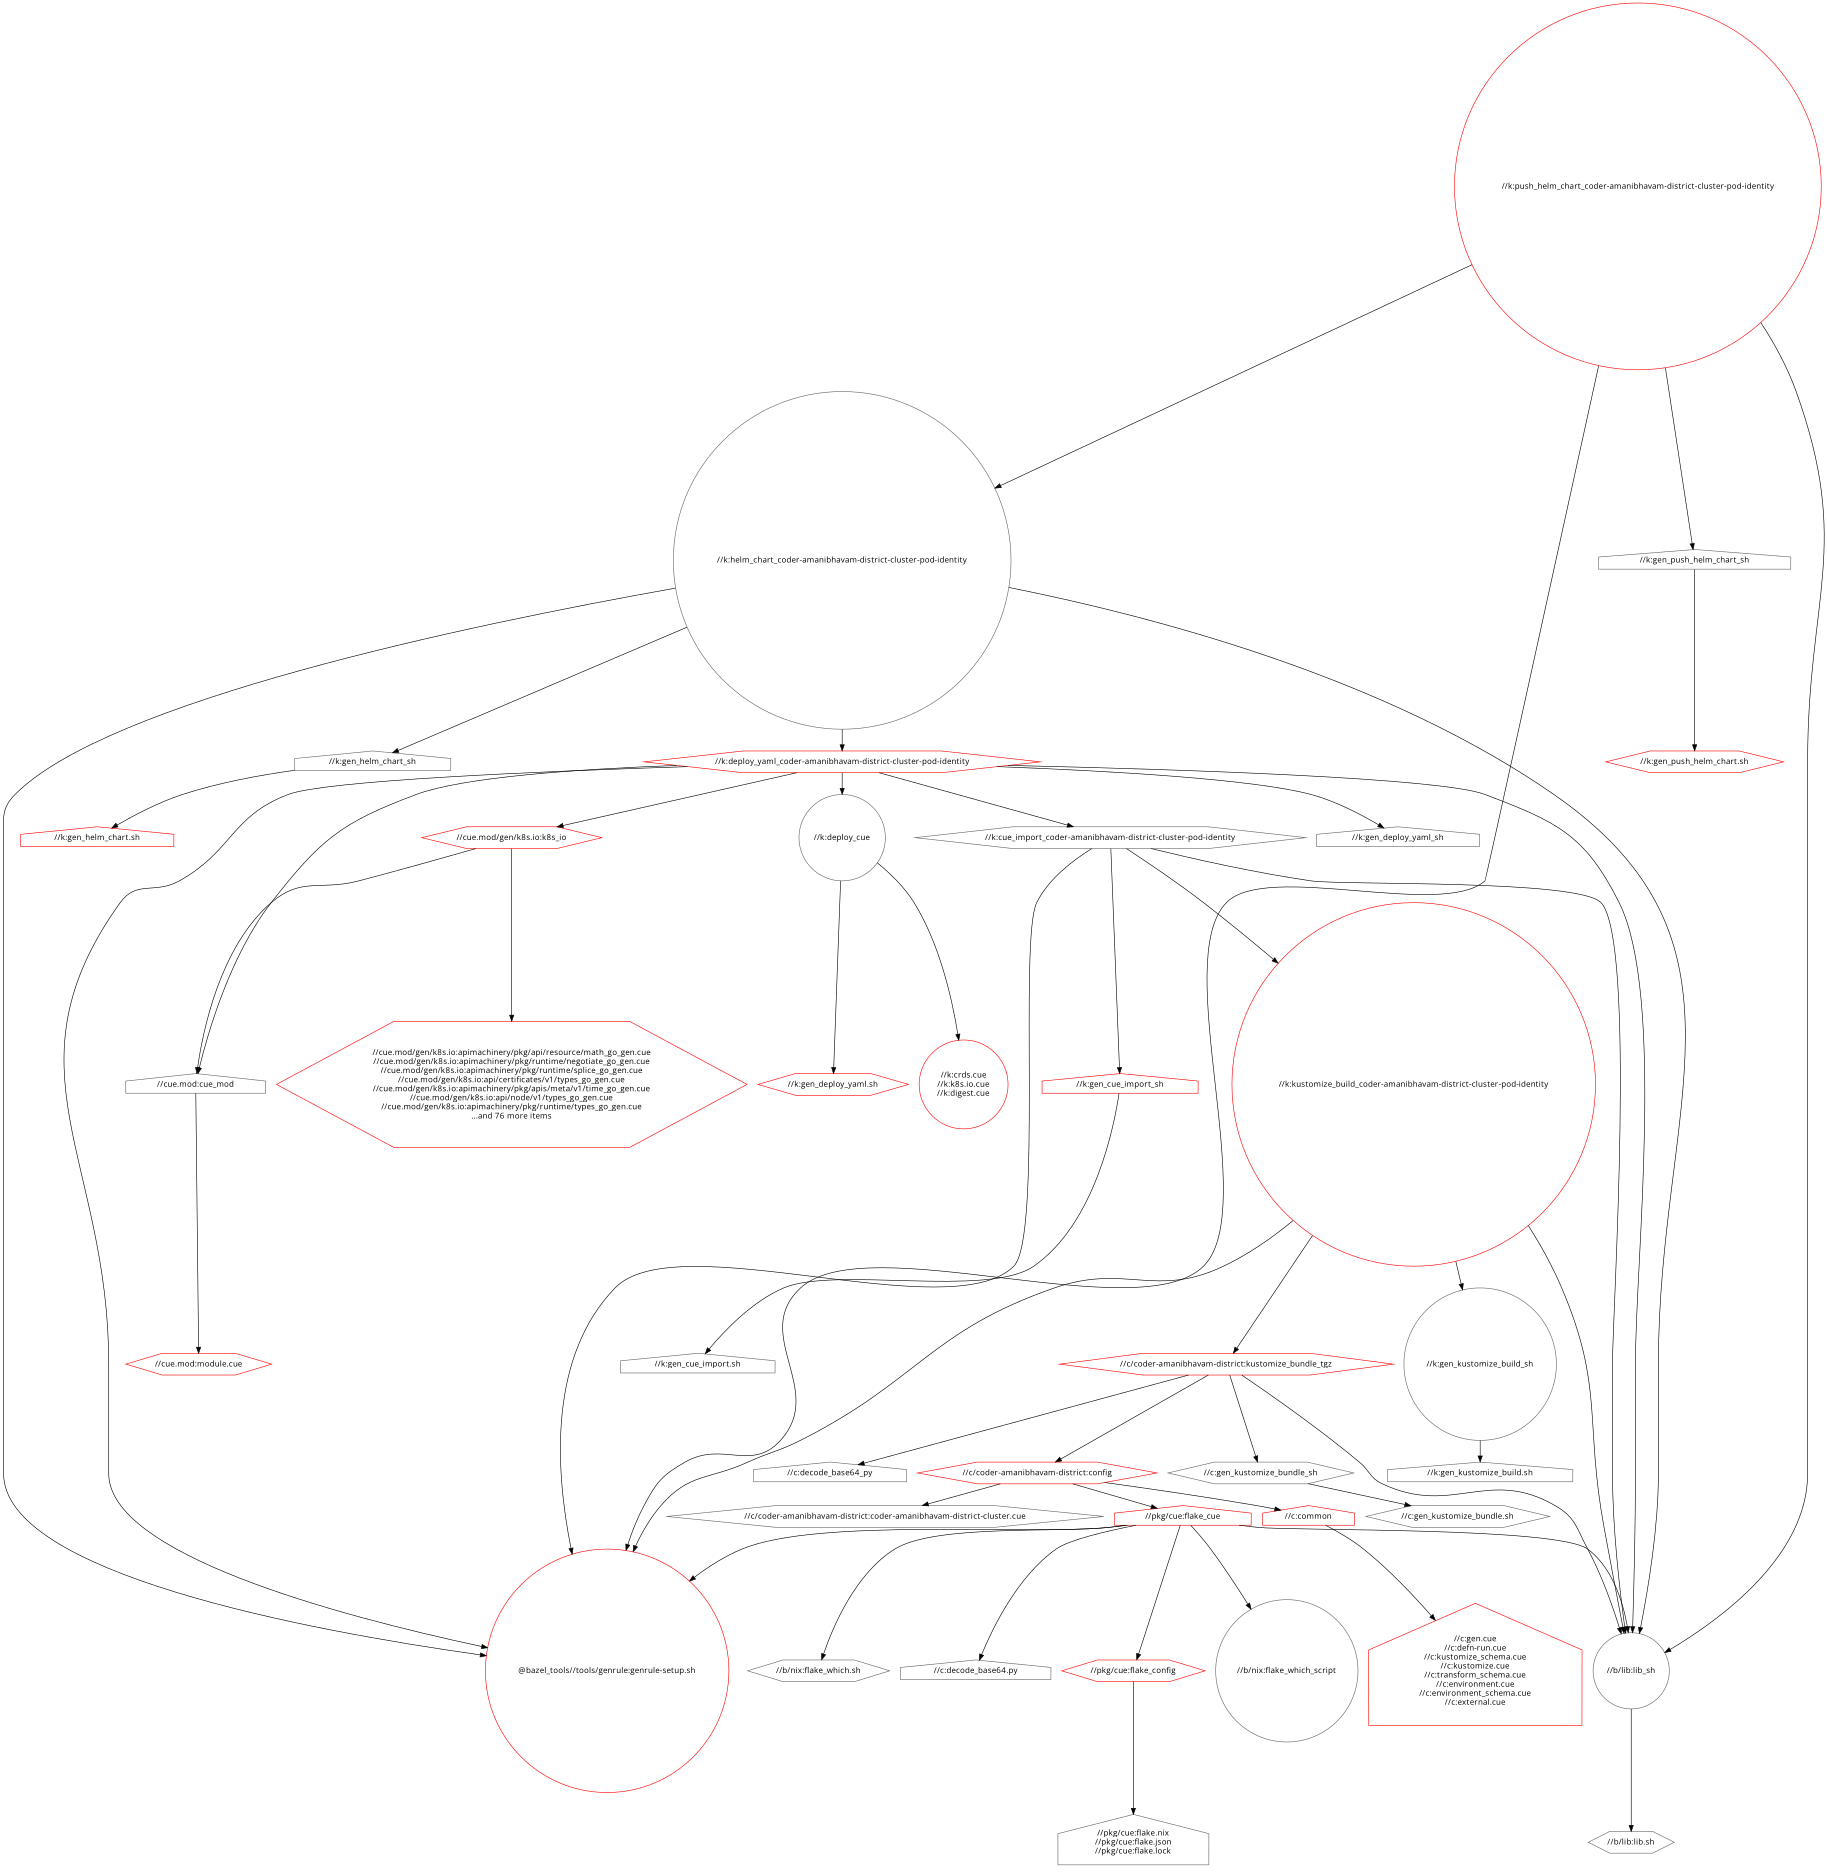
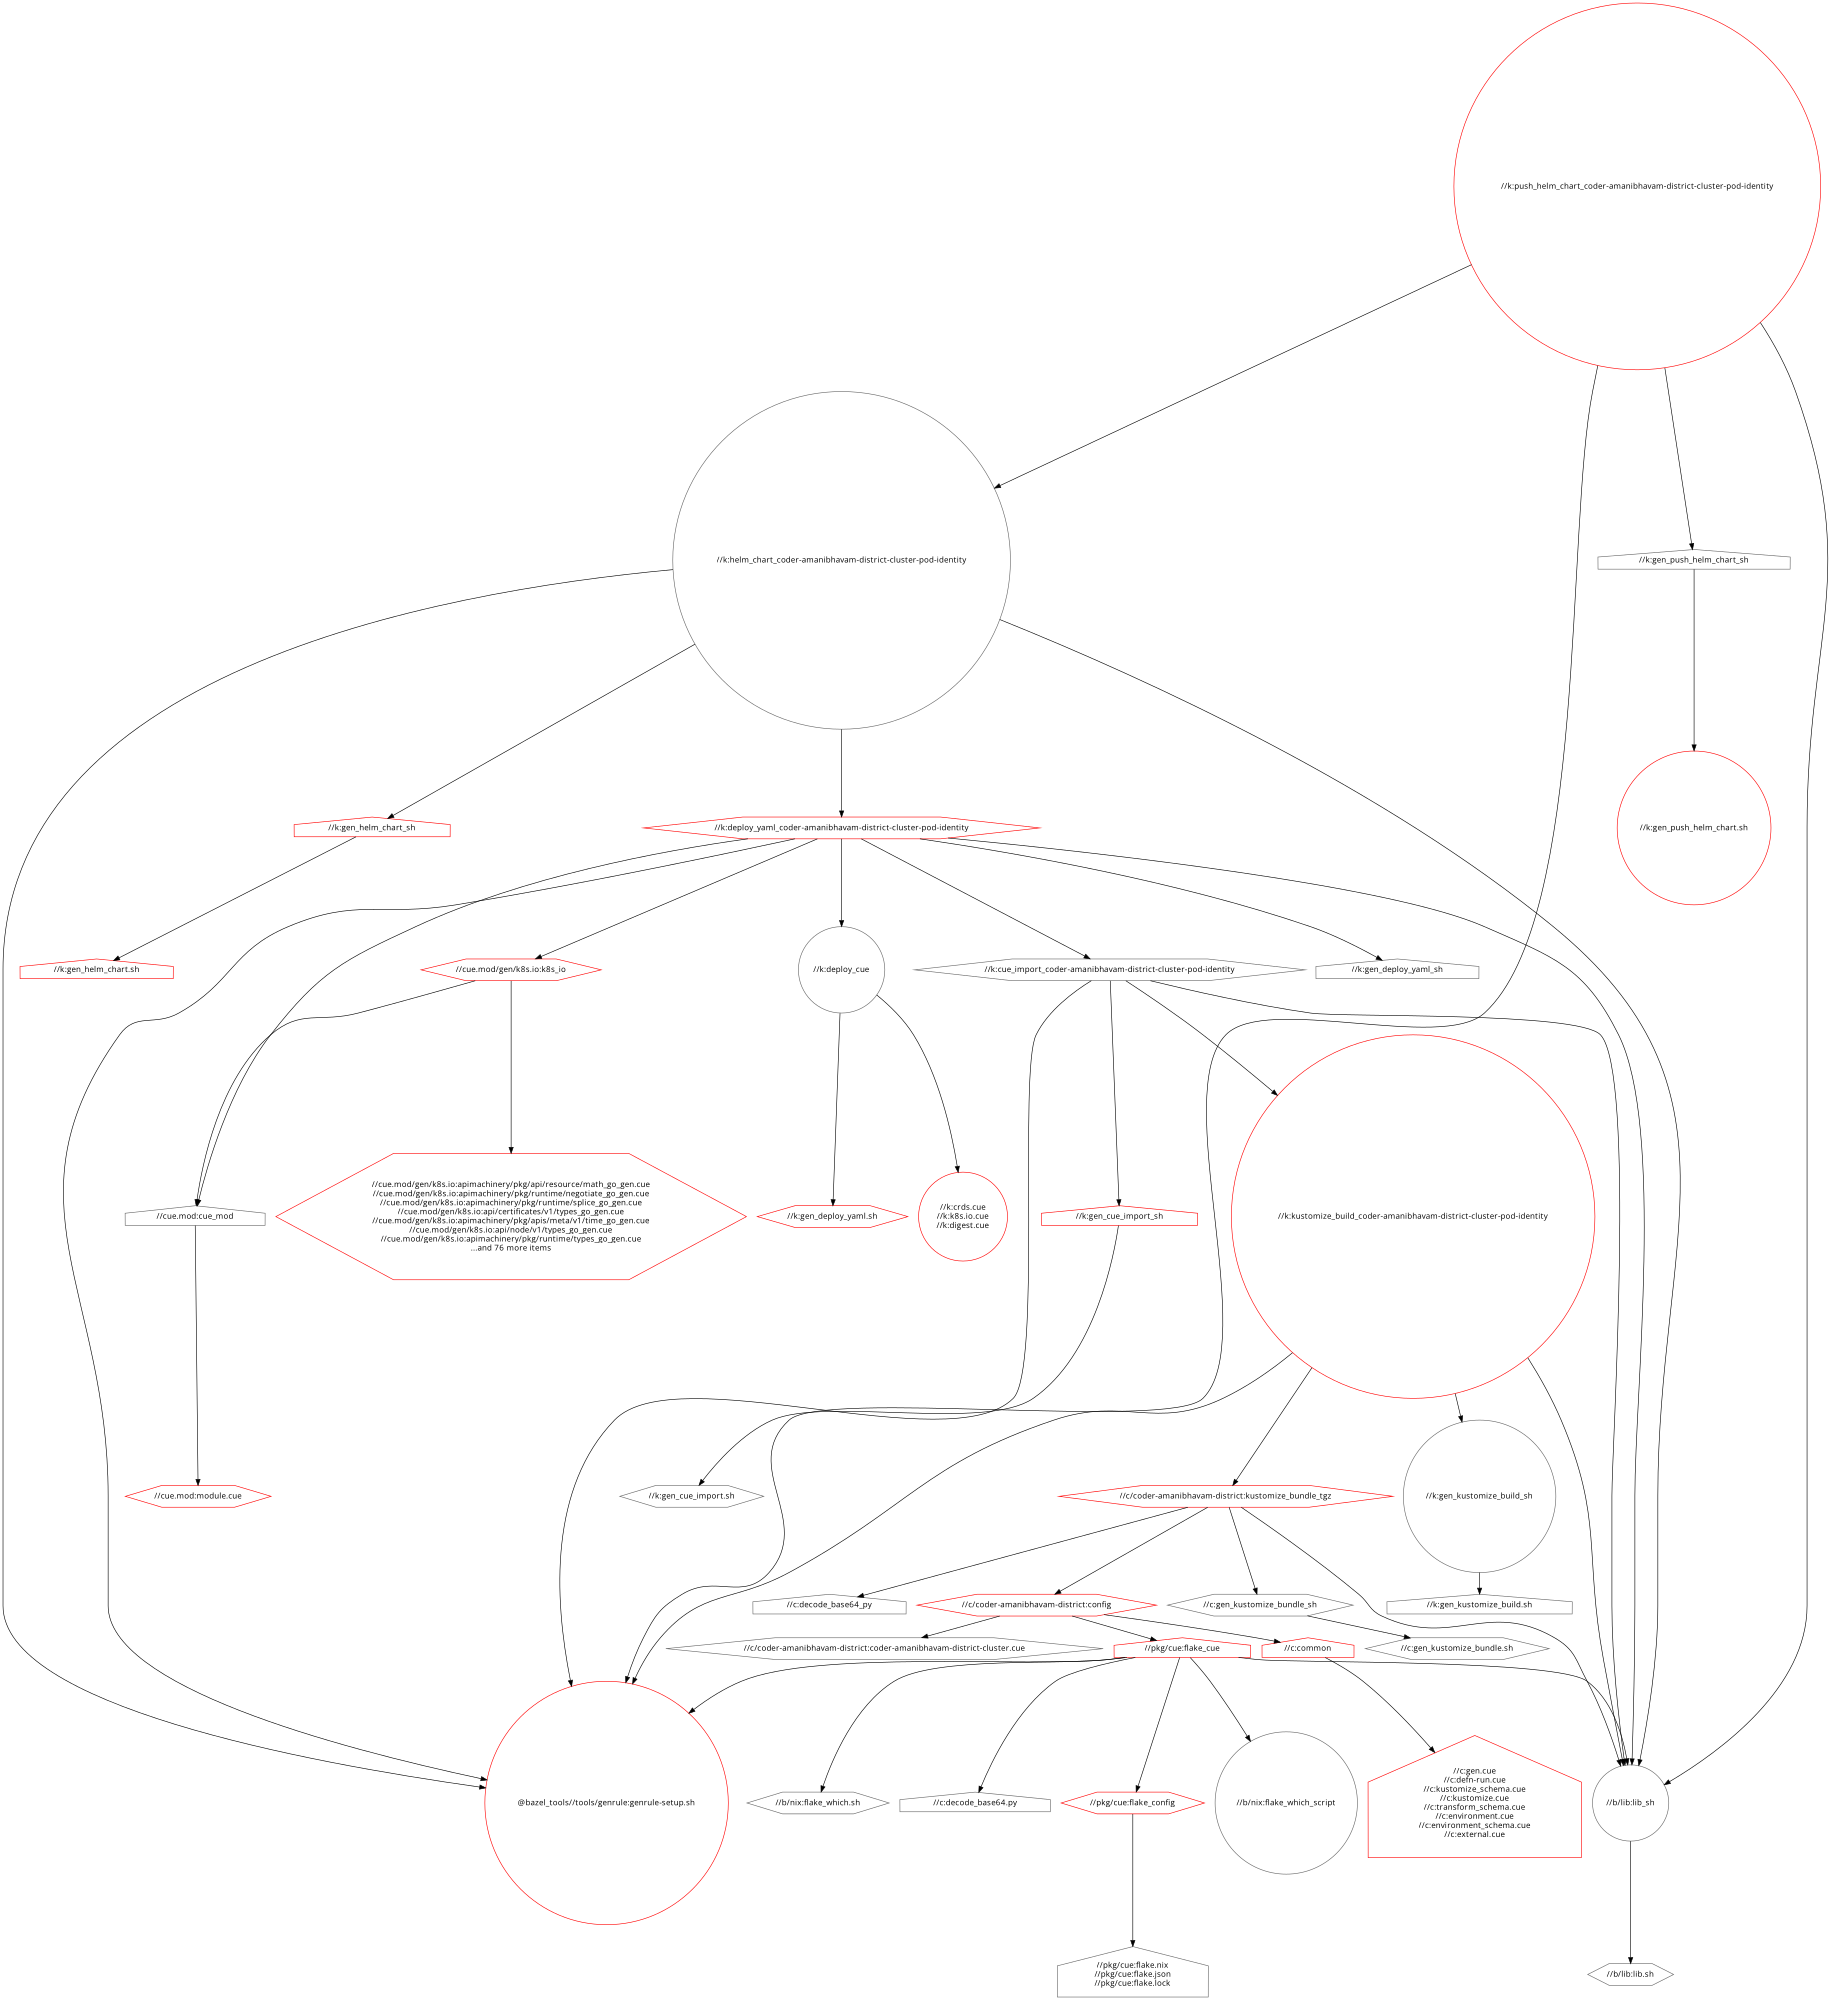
(373, 762) -> (372, 828)
(1695, 762) -> (1694, 828)
(698, 1364) -> (692, 1496)
